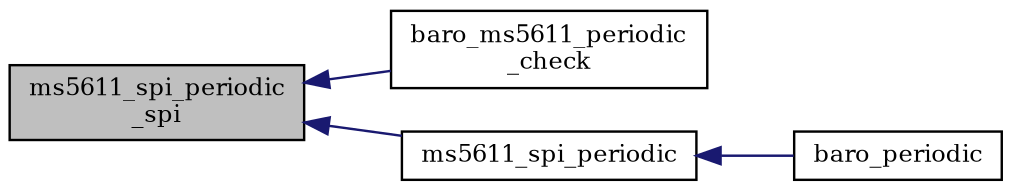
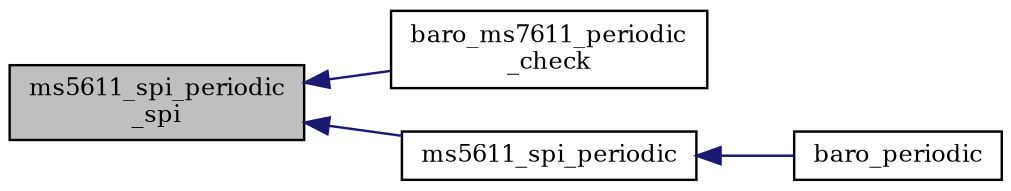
(549, 49) -> (549, 49)
